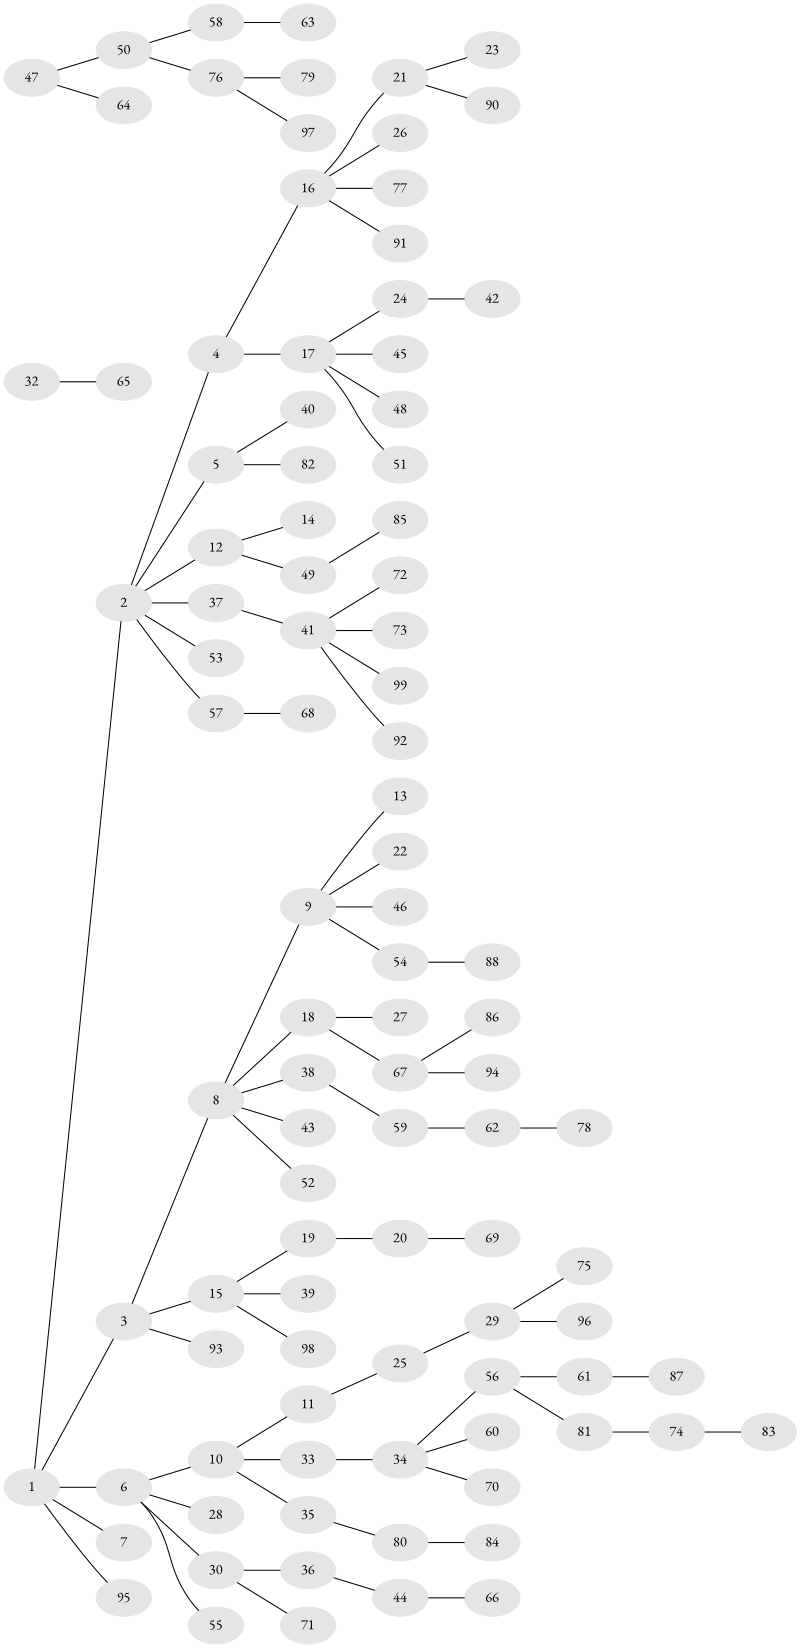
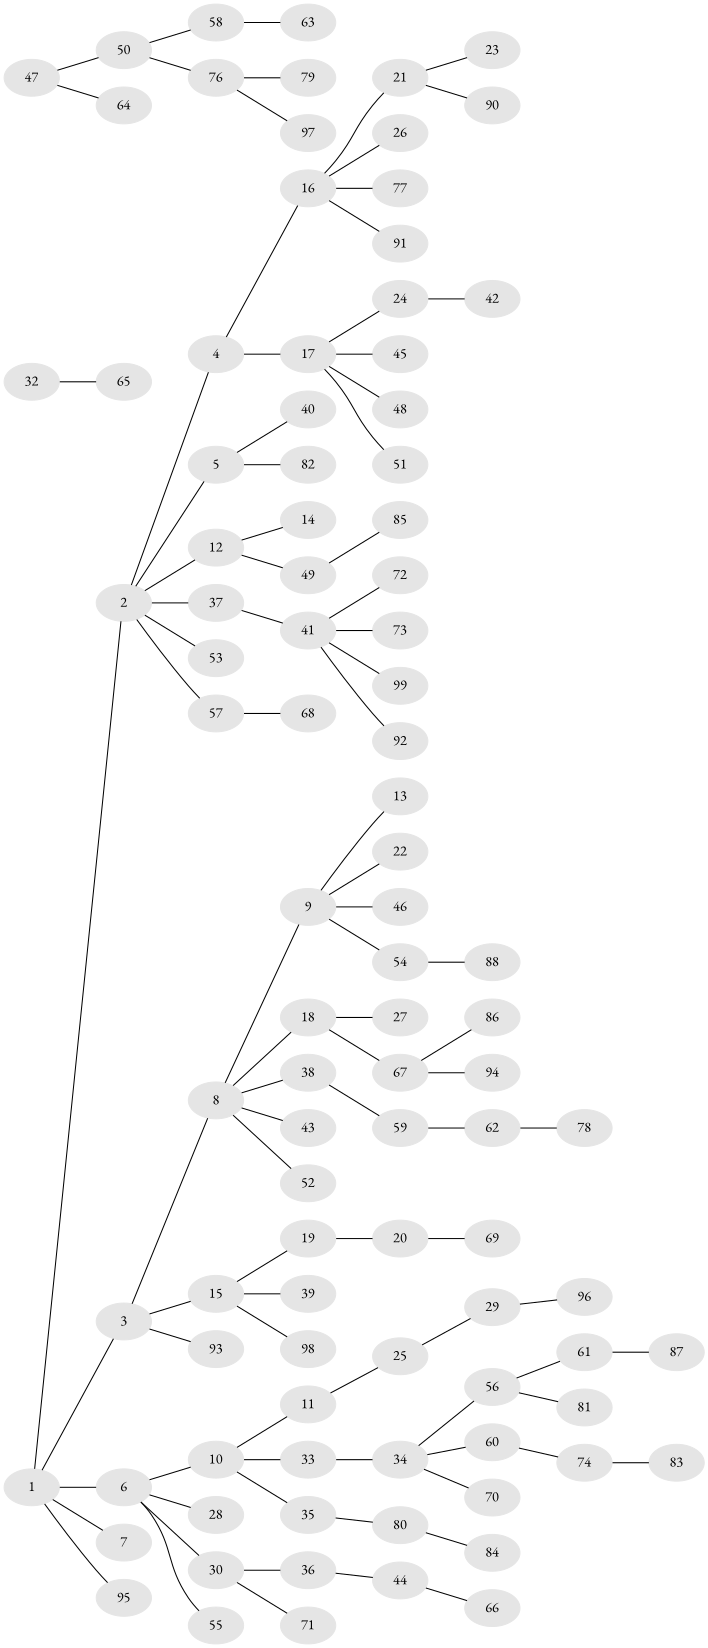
(584, 1266) -> none
(631, 1432) -> (539, 1453)
